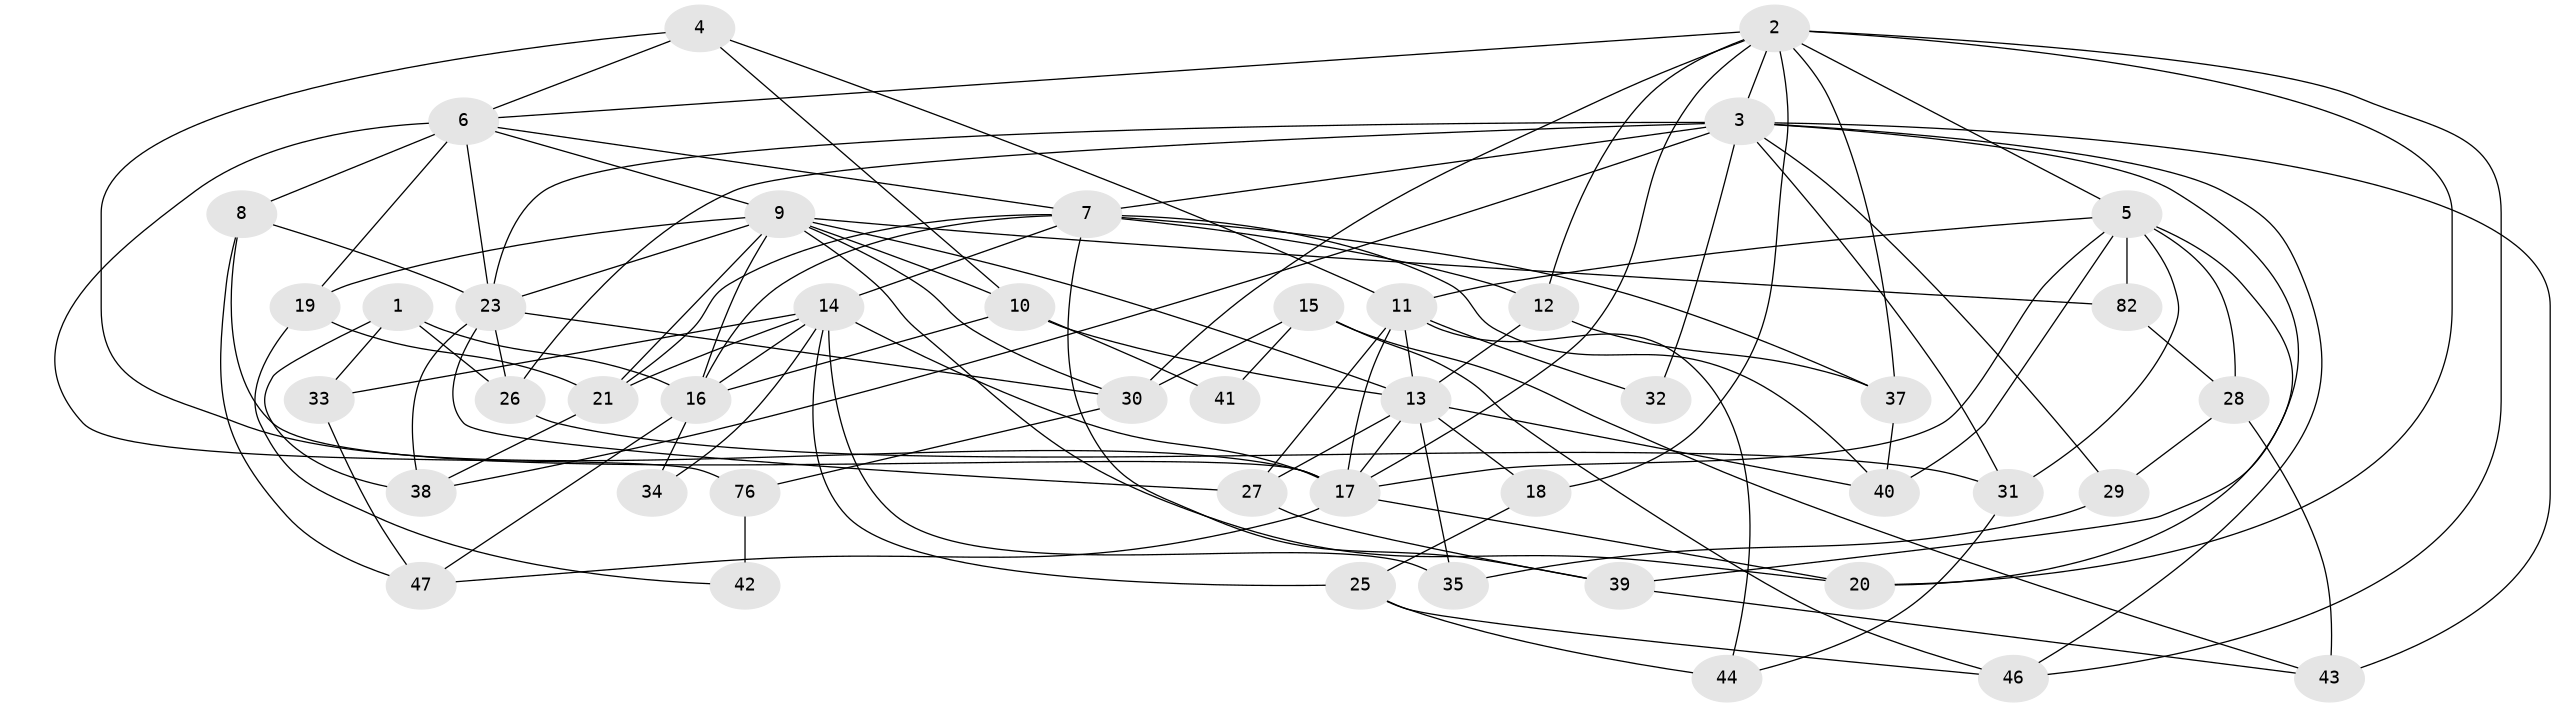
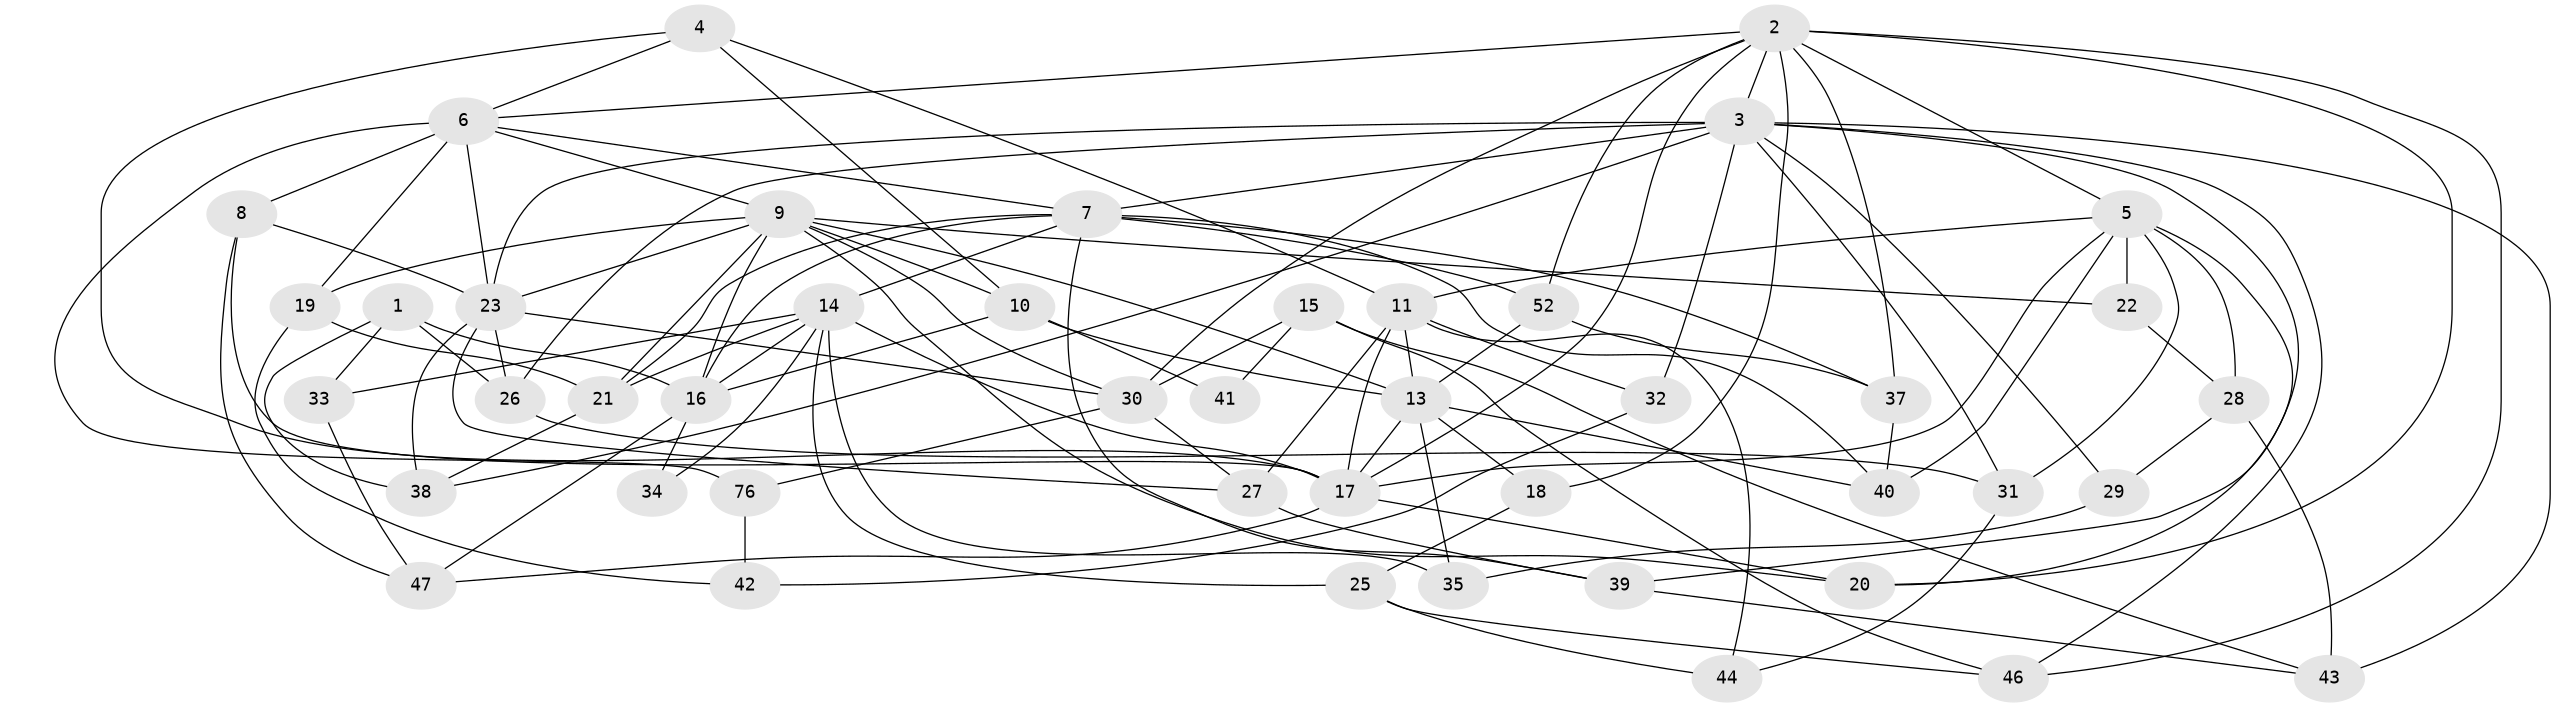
(1544, 307) -> (1544, 307)
(2127, 307) -> (2127, 307)
(1334, 446) -> (1177, 435)
none -> (1129, 565)
